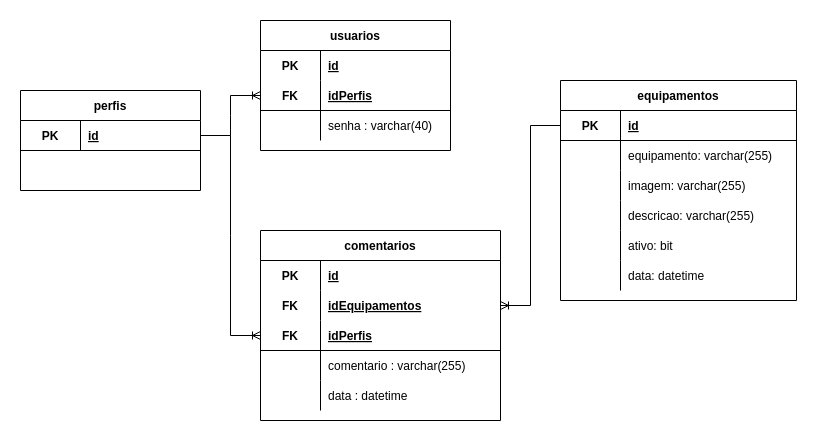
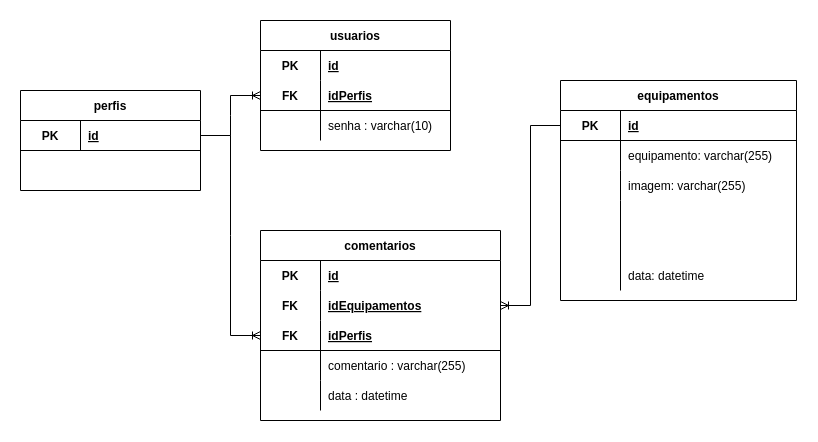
(387, 126) -> (387, 126)
(709, 216) -> none
(709, 246) -> none
